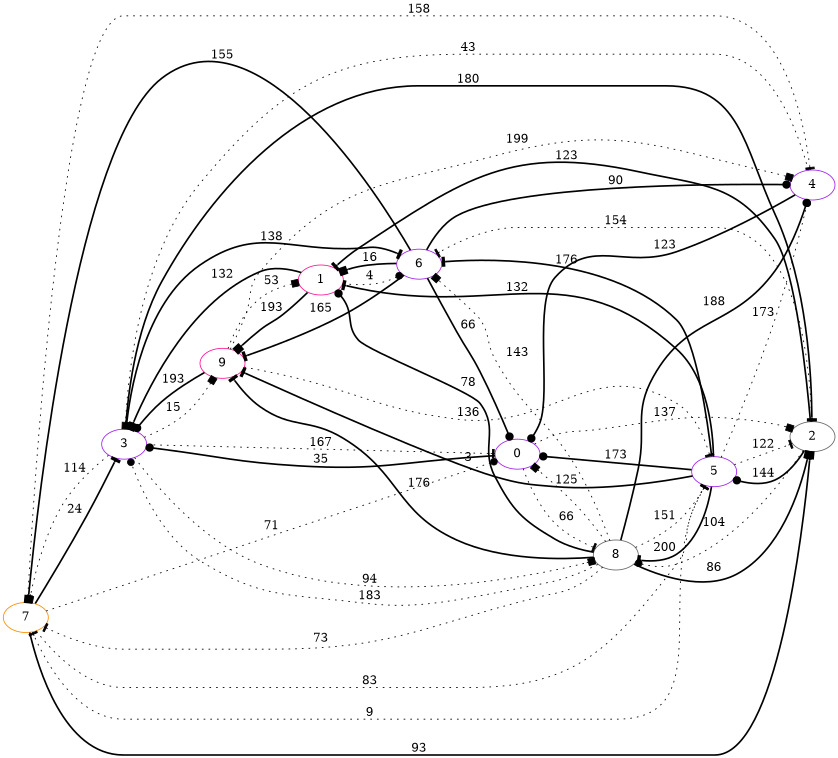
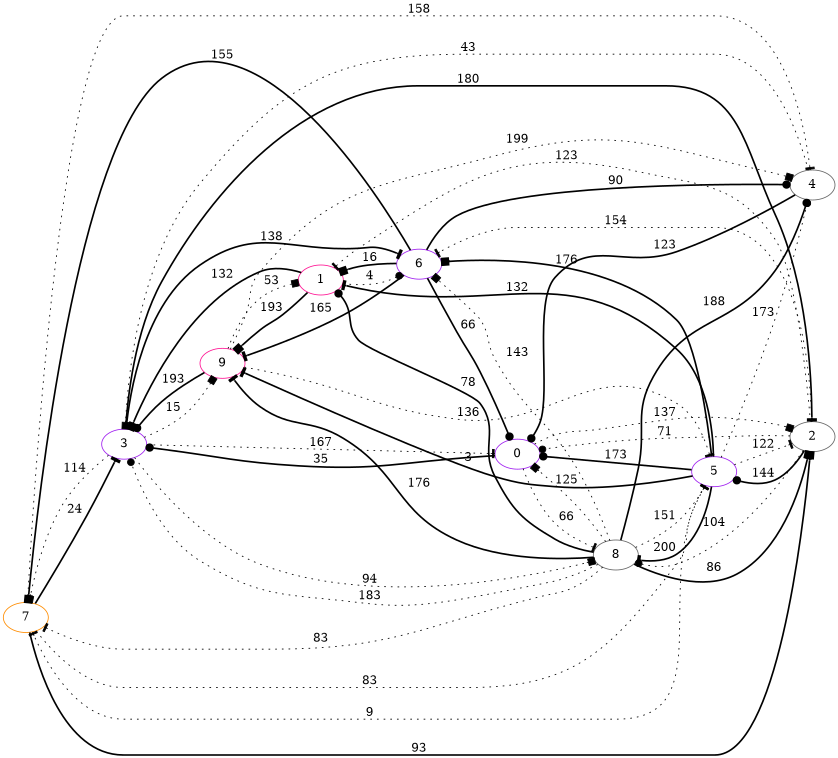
(646, 173) -> (646, 173)
(812, 185) -> (812, 185)
(635, 291) -> (635, 291)
(268, 537) -> (668, 438)
(321, 639) -> (321, 639)
